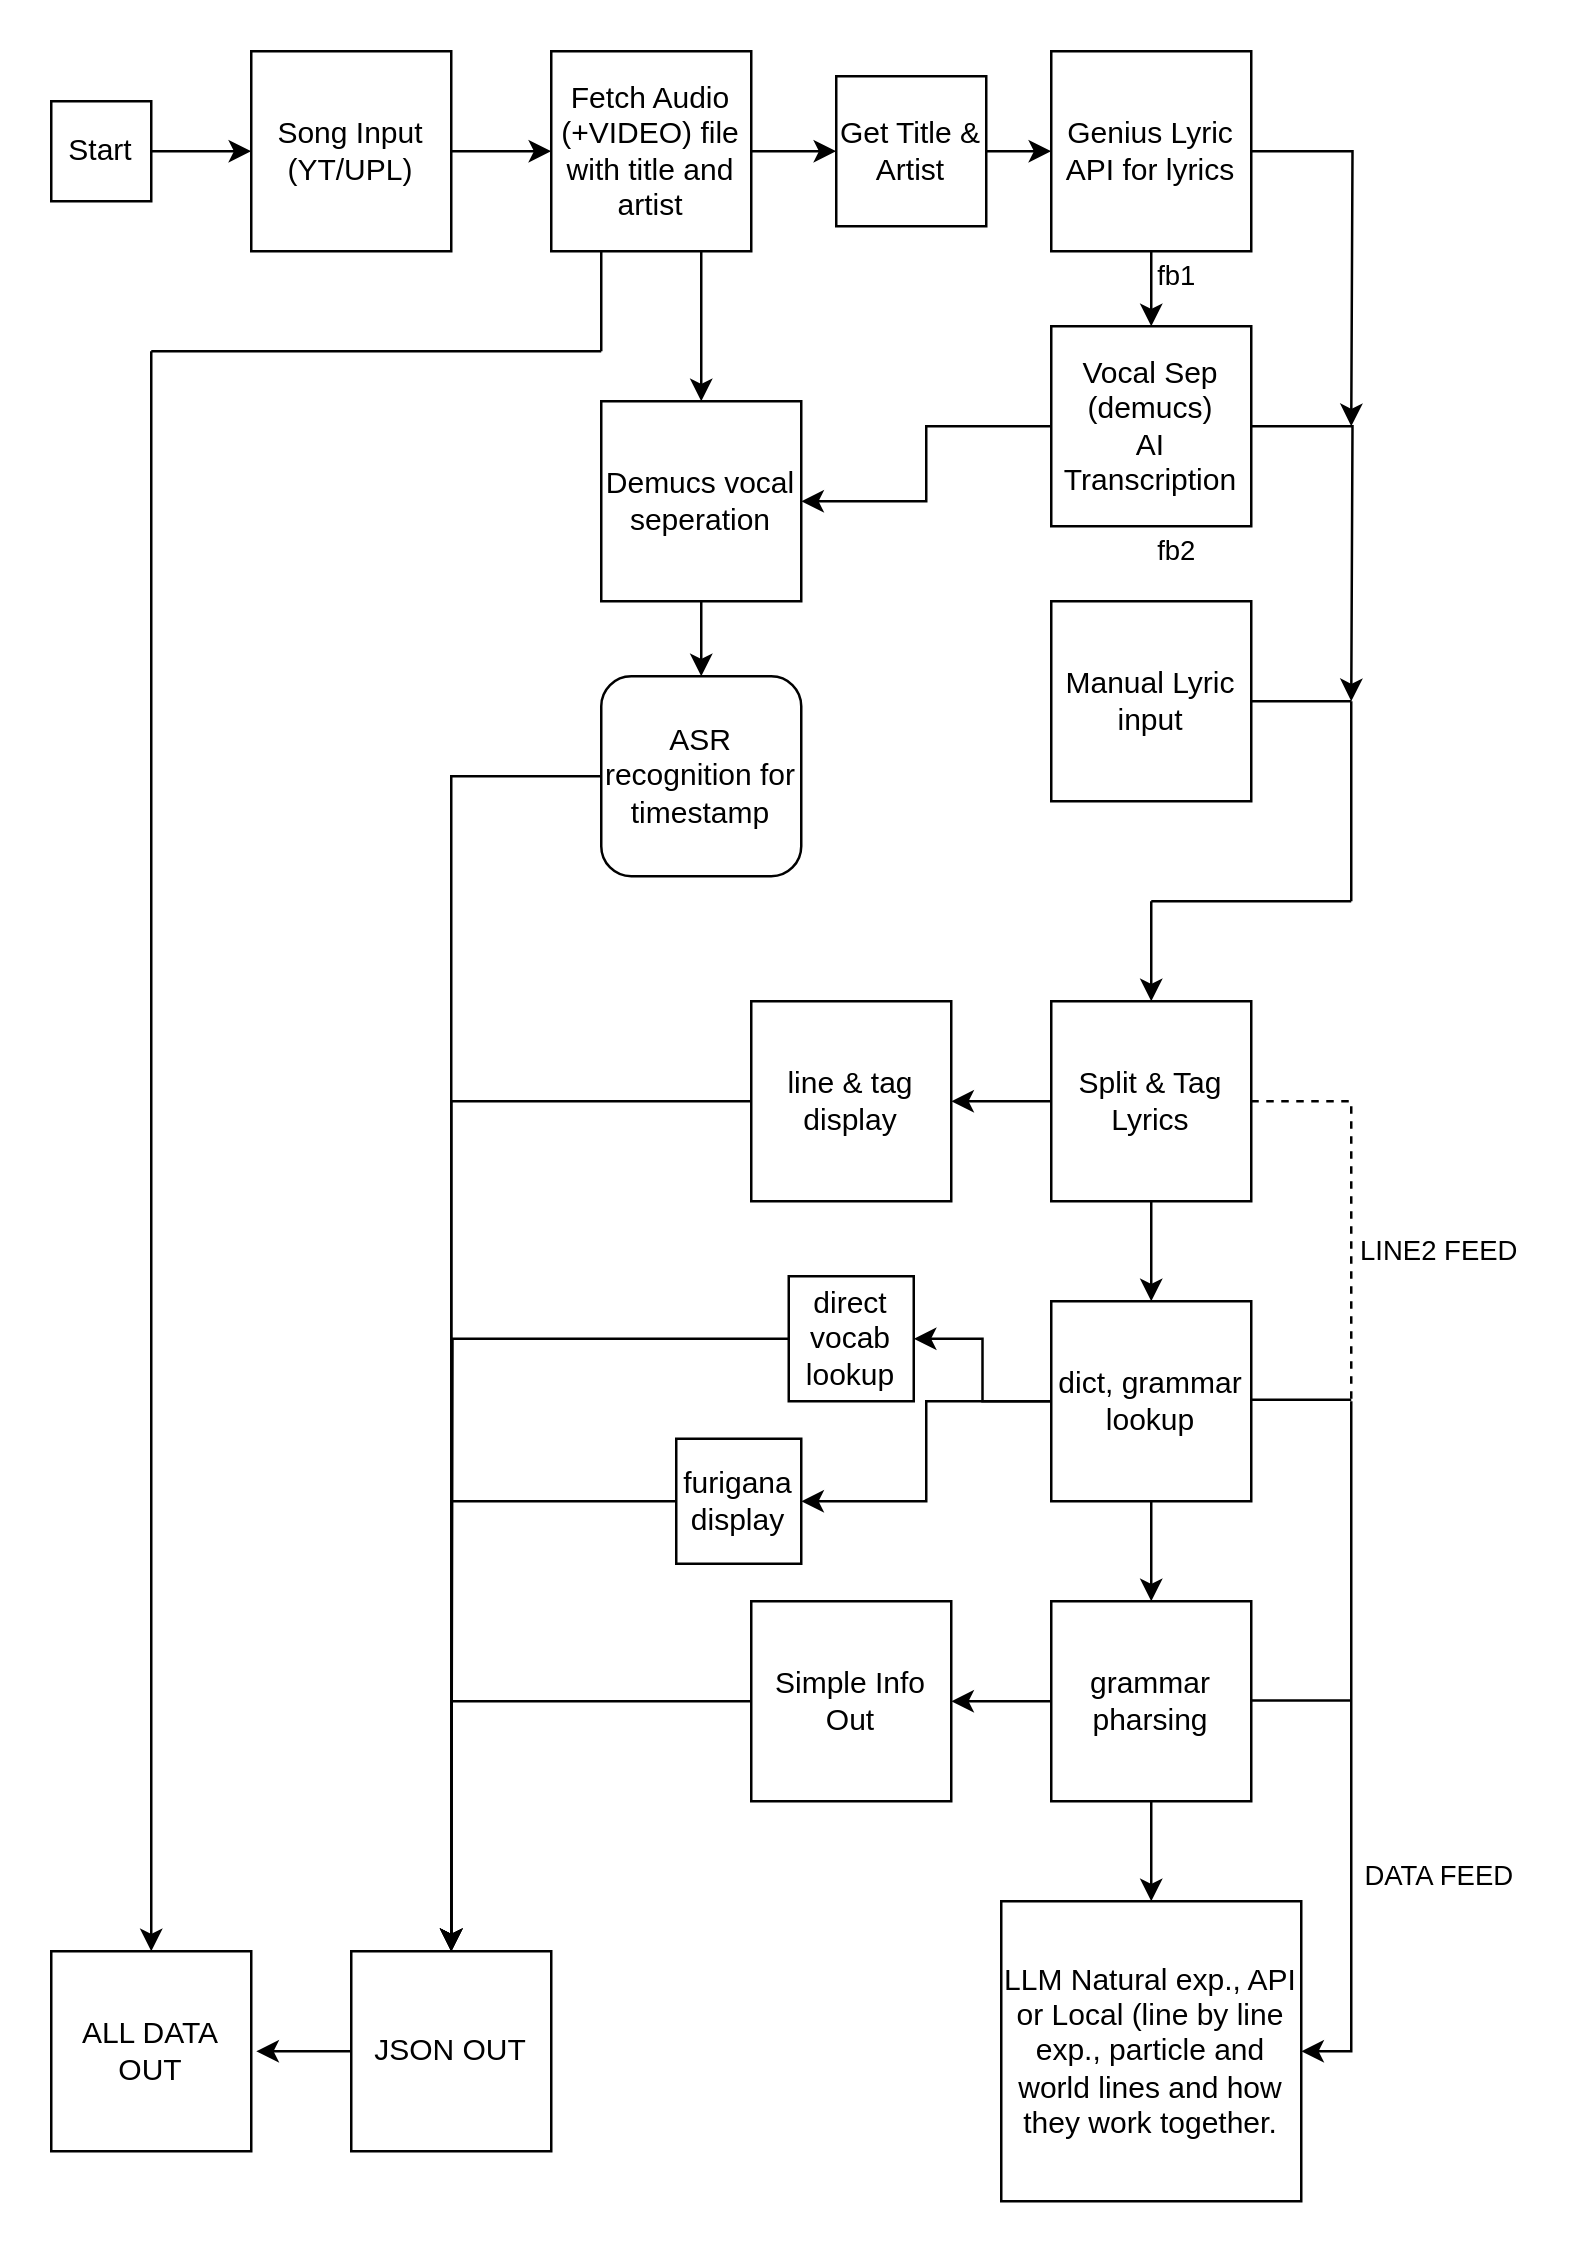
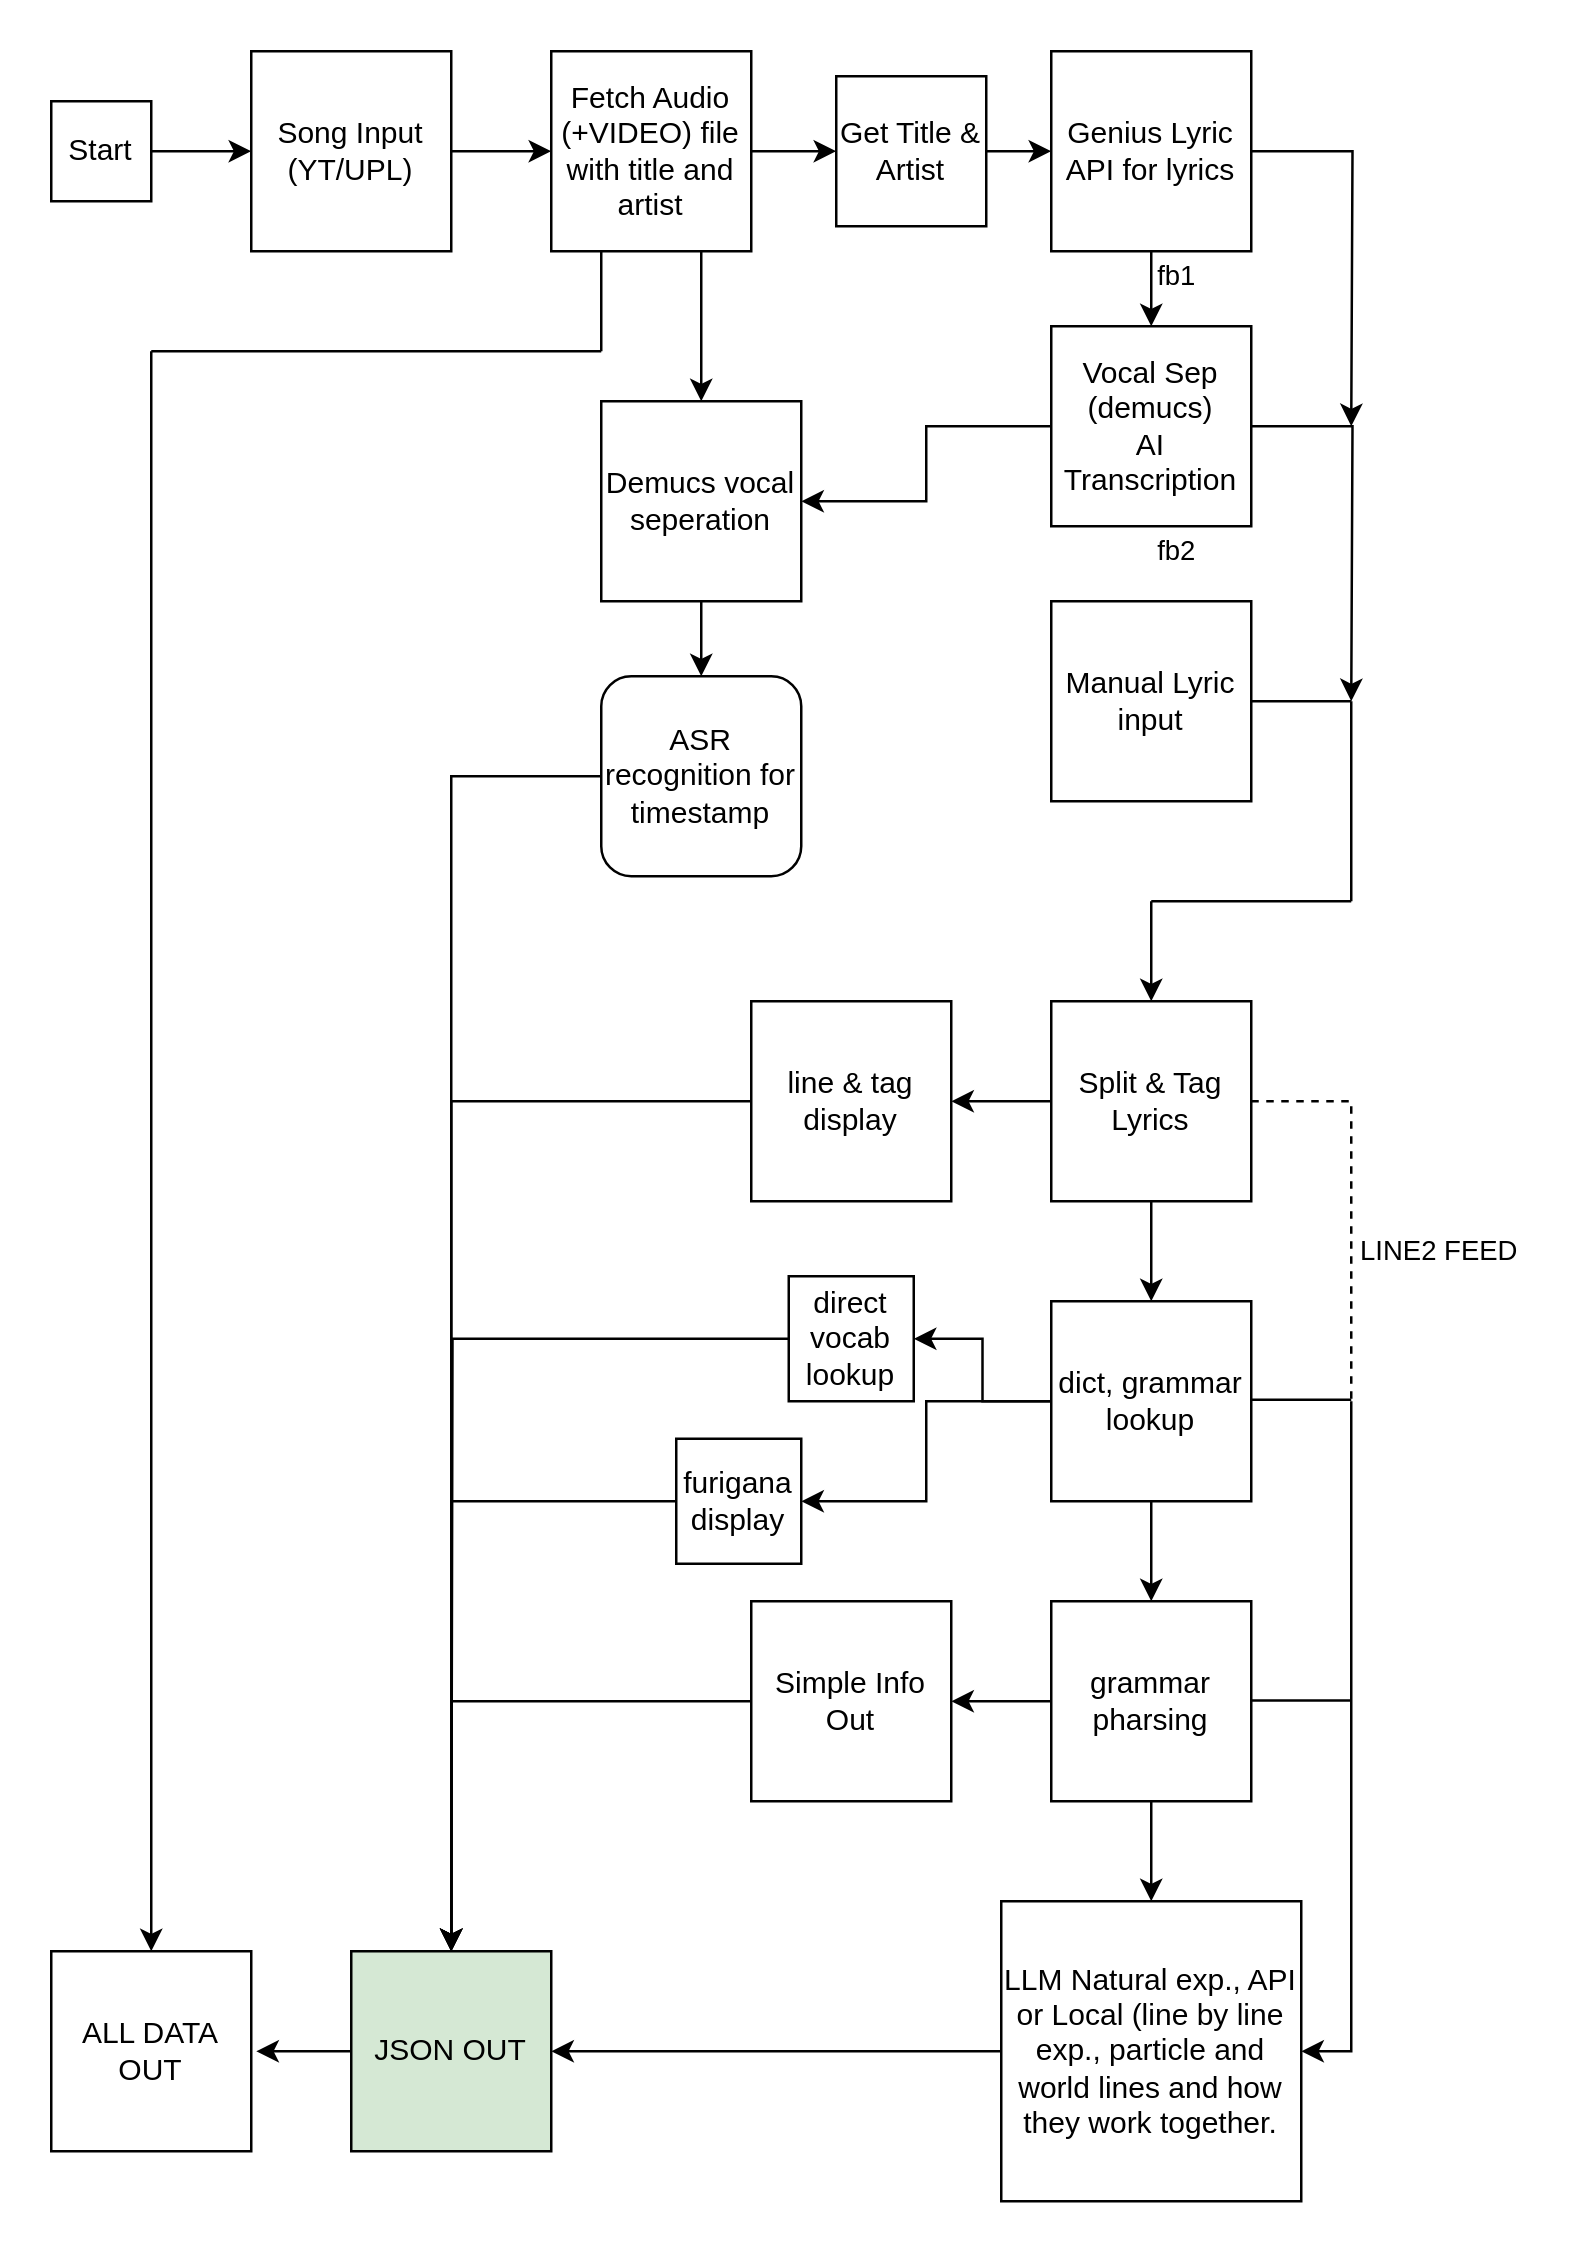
(1439, 1876) -> none
(451, 2051) -> (451, 2051)
none -> (784, 2051)
